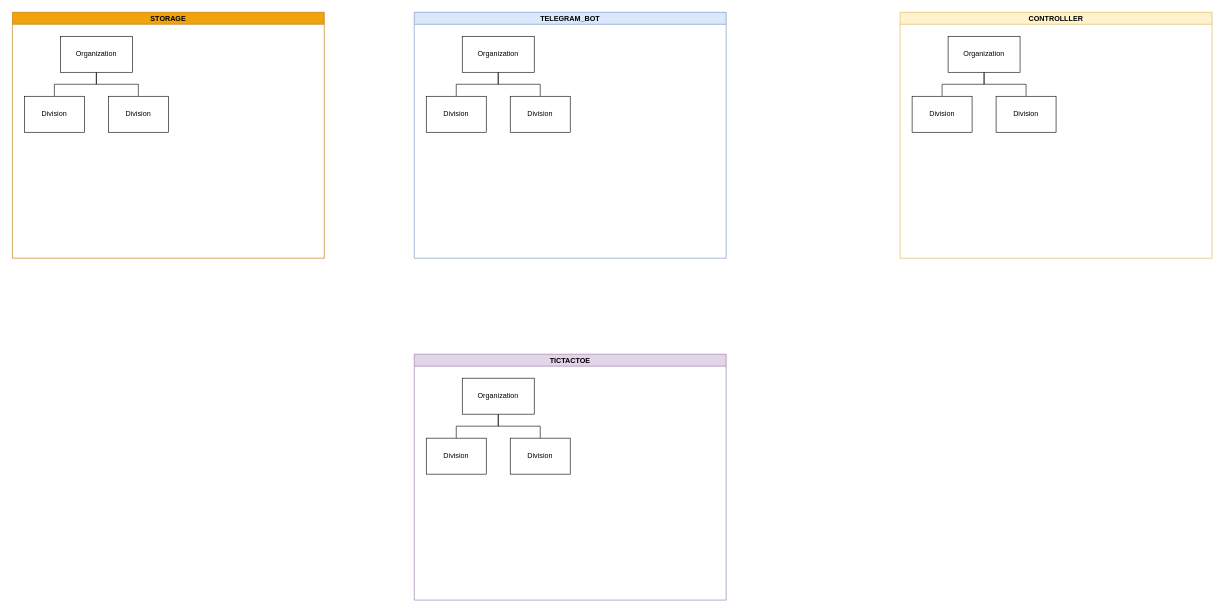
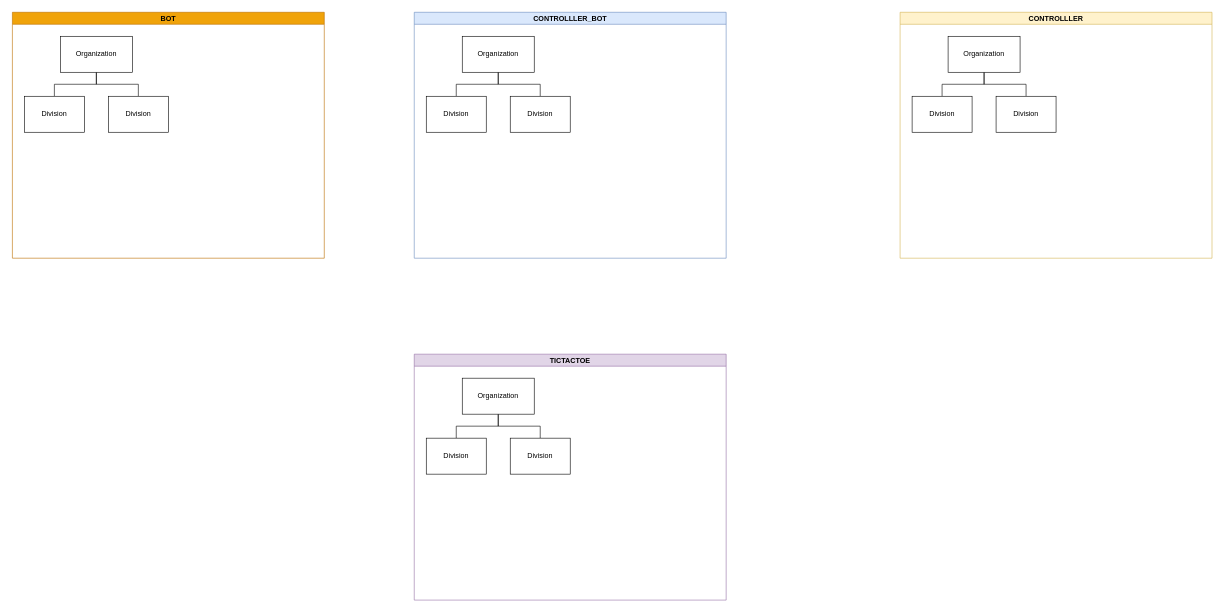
(168, 19) -> (168, 19)
(570, 19) -> (570, 19)
